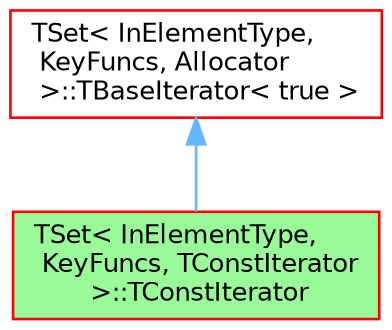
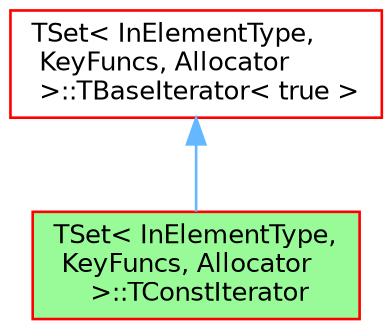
(196, 265) -> (196, 265)
